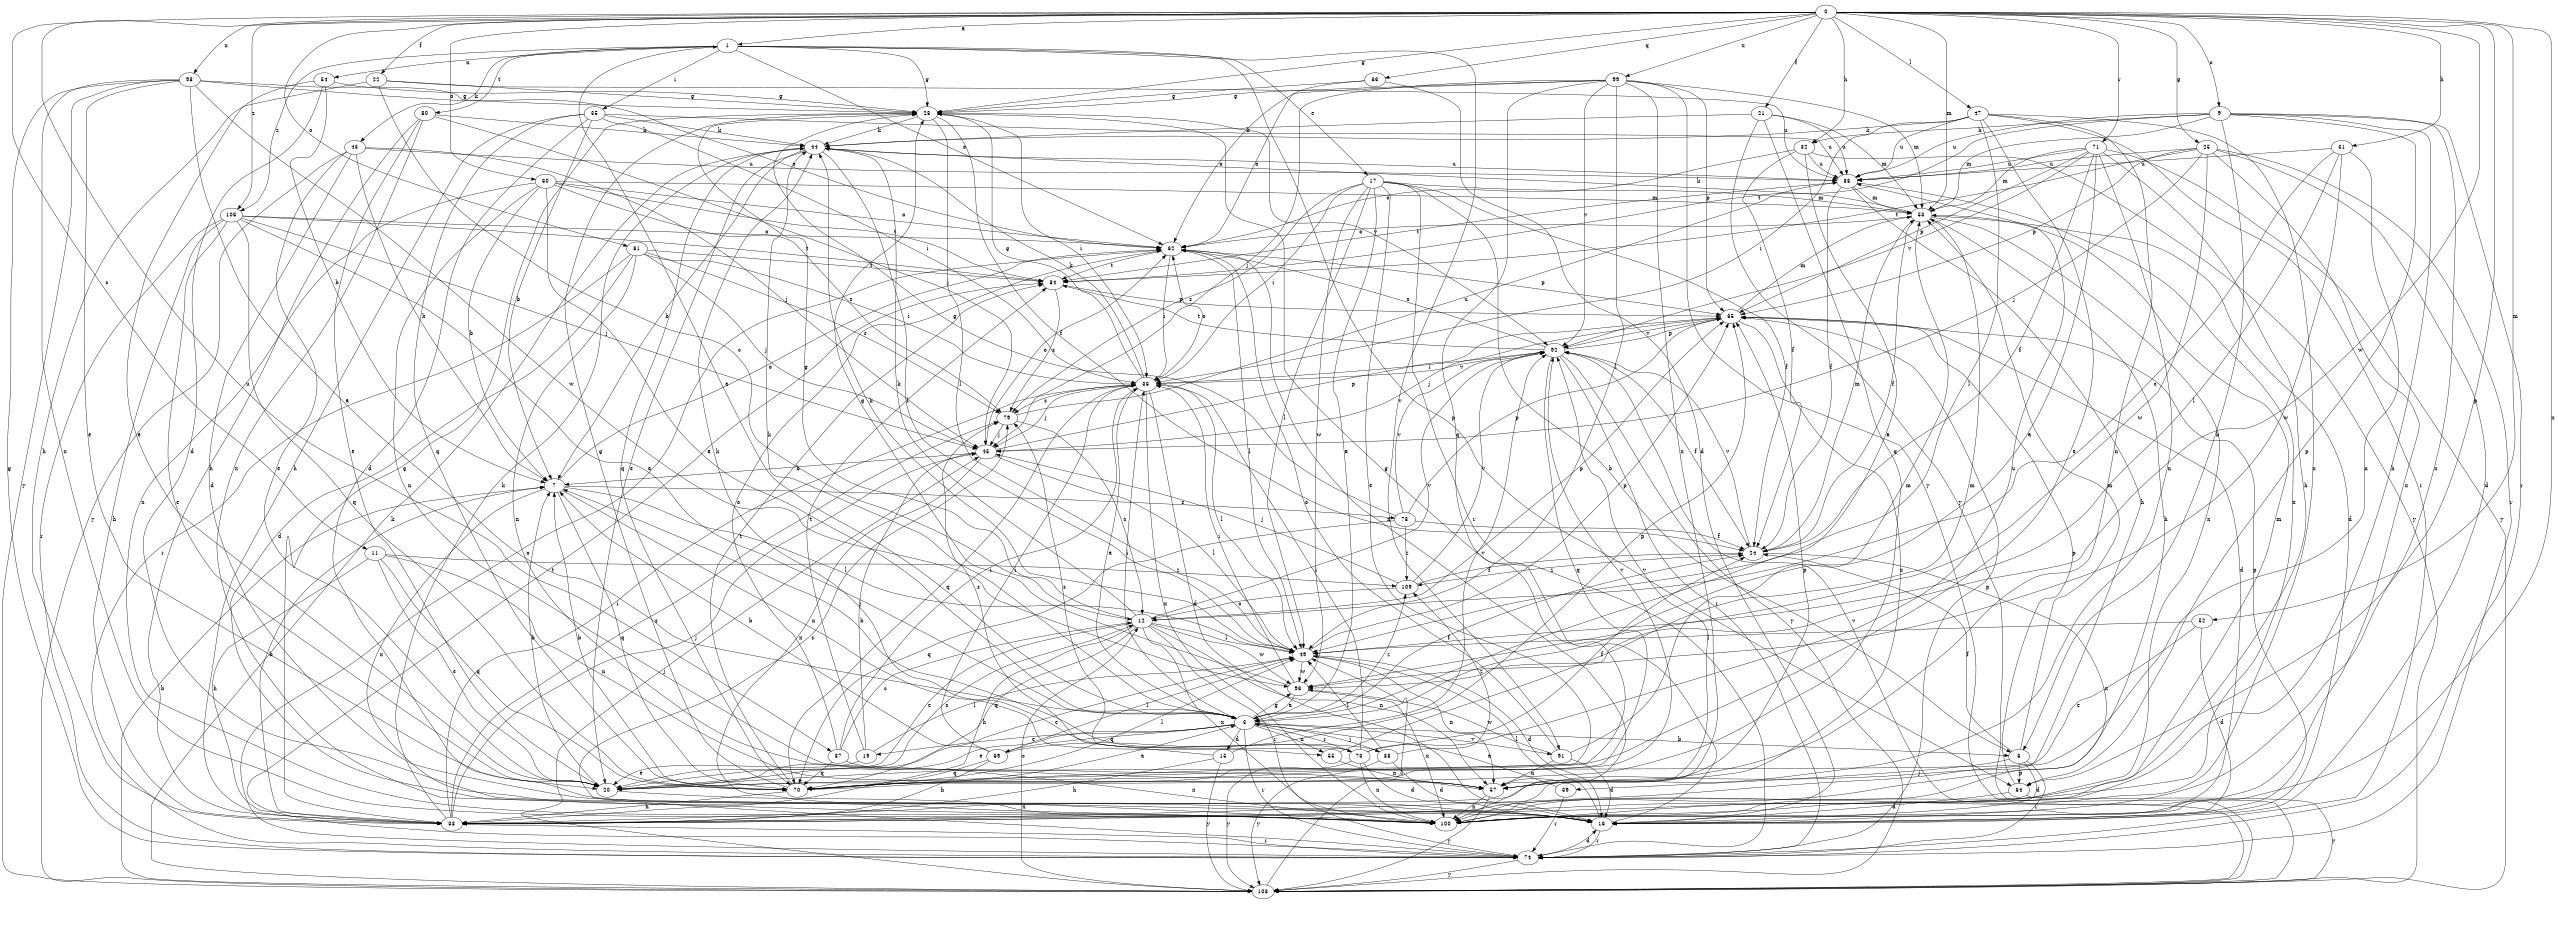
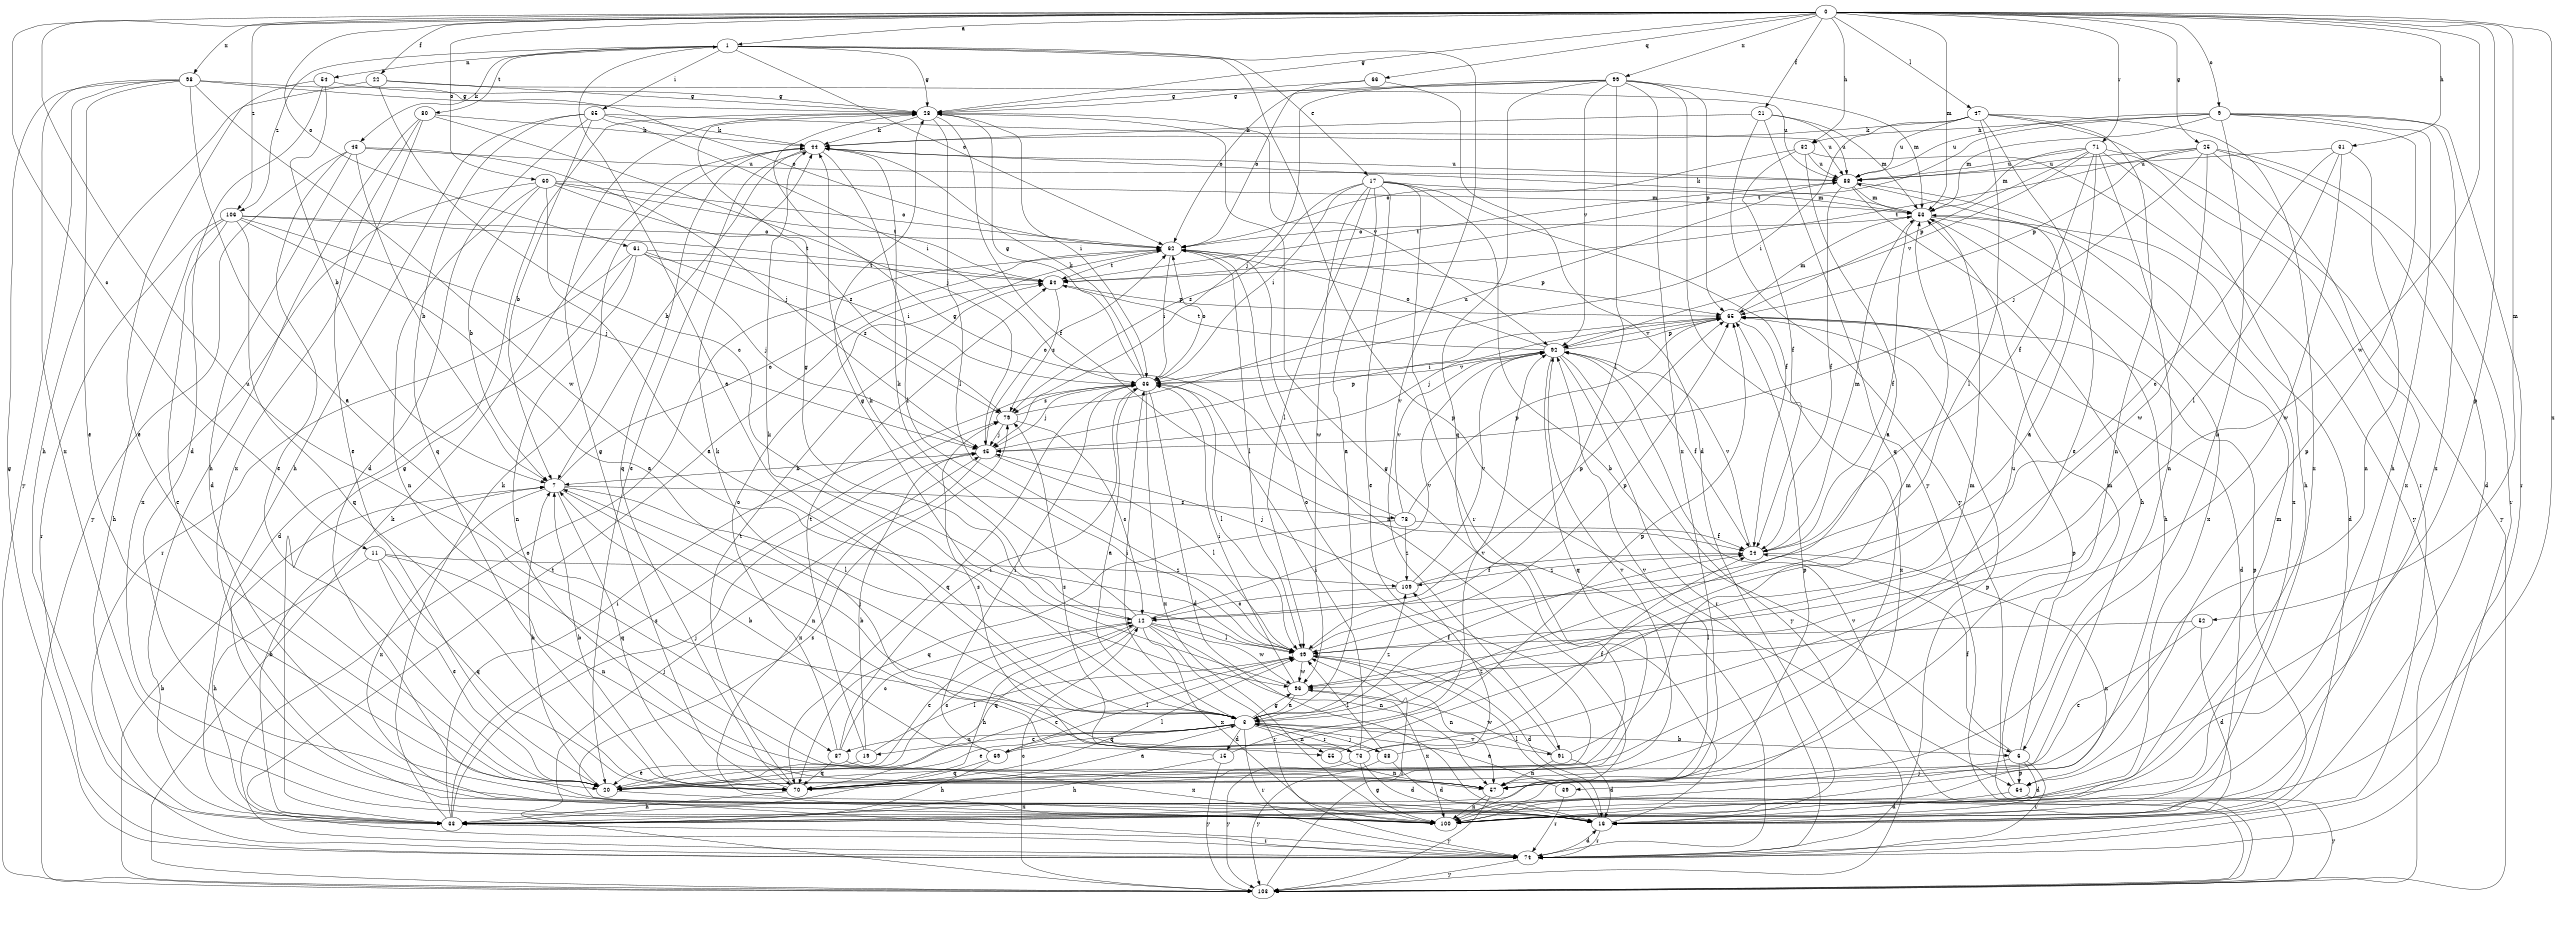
none -> (1042, 733)
(1378, 790) -> (1378, 790)
